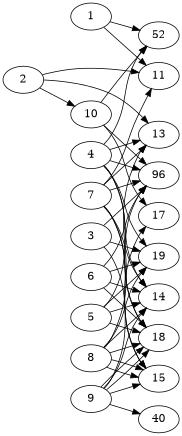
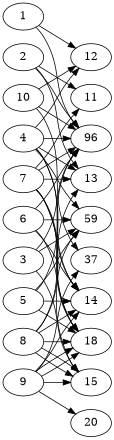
(159, 35) -> (91, 57)
(122, 44) -> (56, 71)
(54, 95) -> (55, 94)
(159, 216) -> (91, 260)
(159, 257) -> (91, 220)
(159, 419) -> (91, 423)
